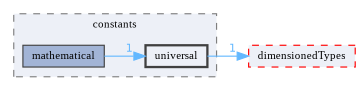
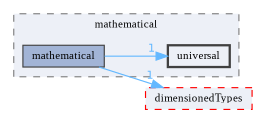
(115, 25) -> (126, 25)
(224, 56) -> (125, 76)
